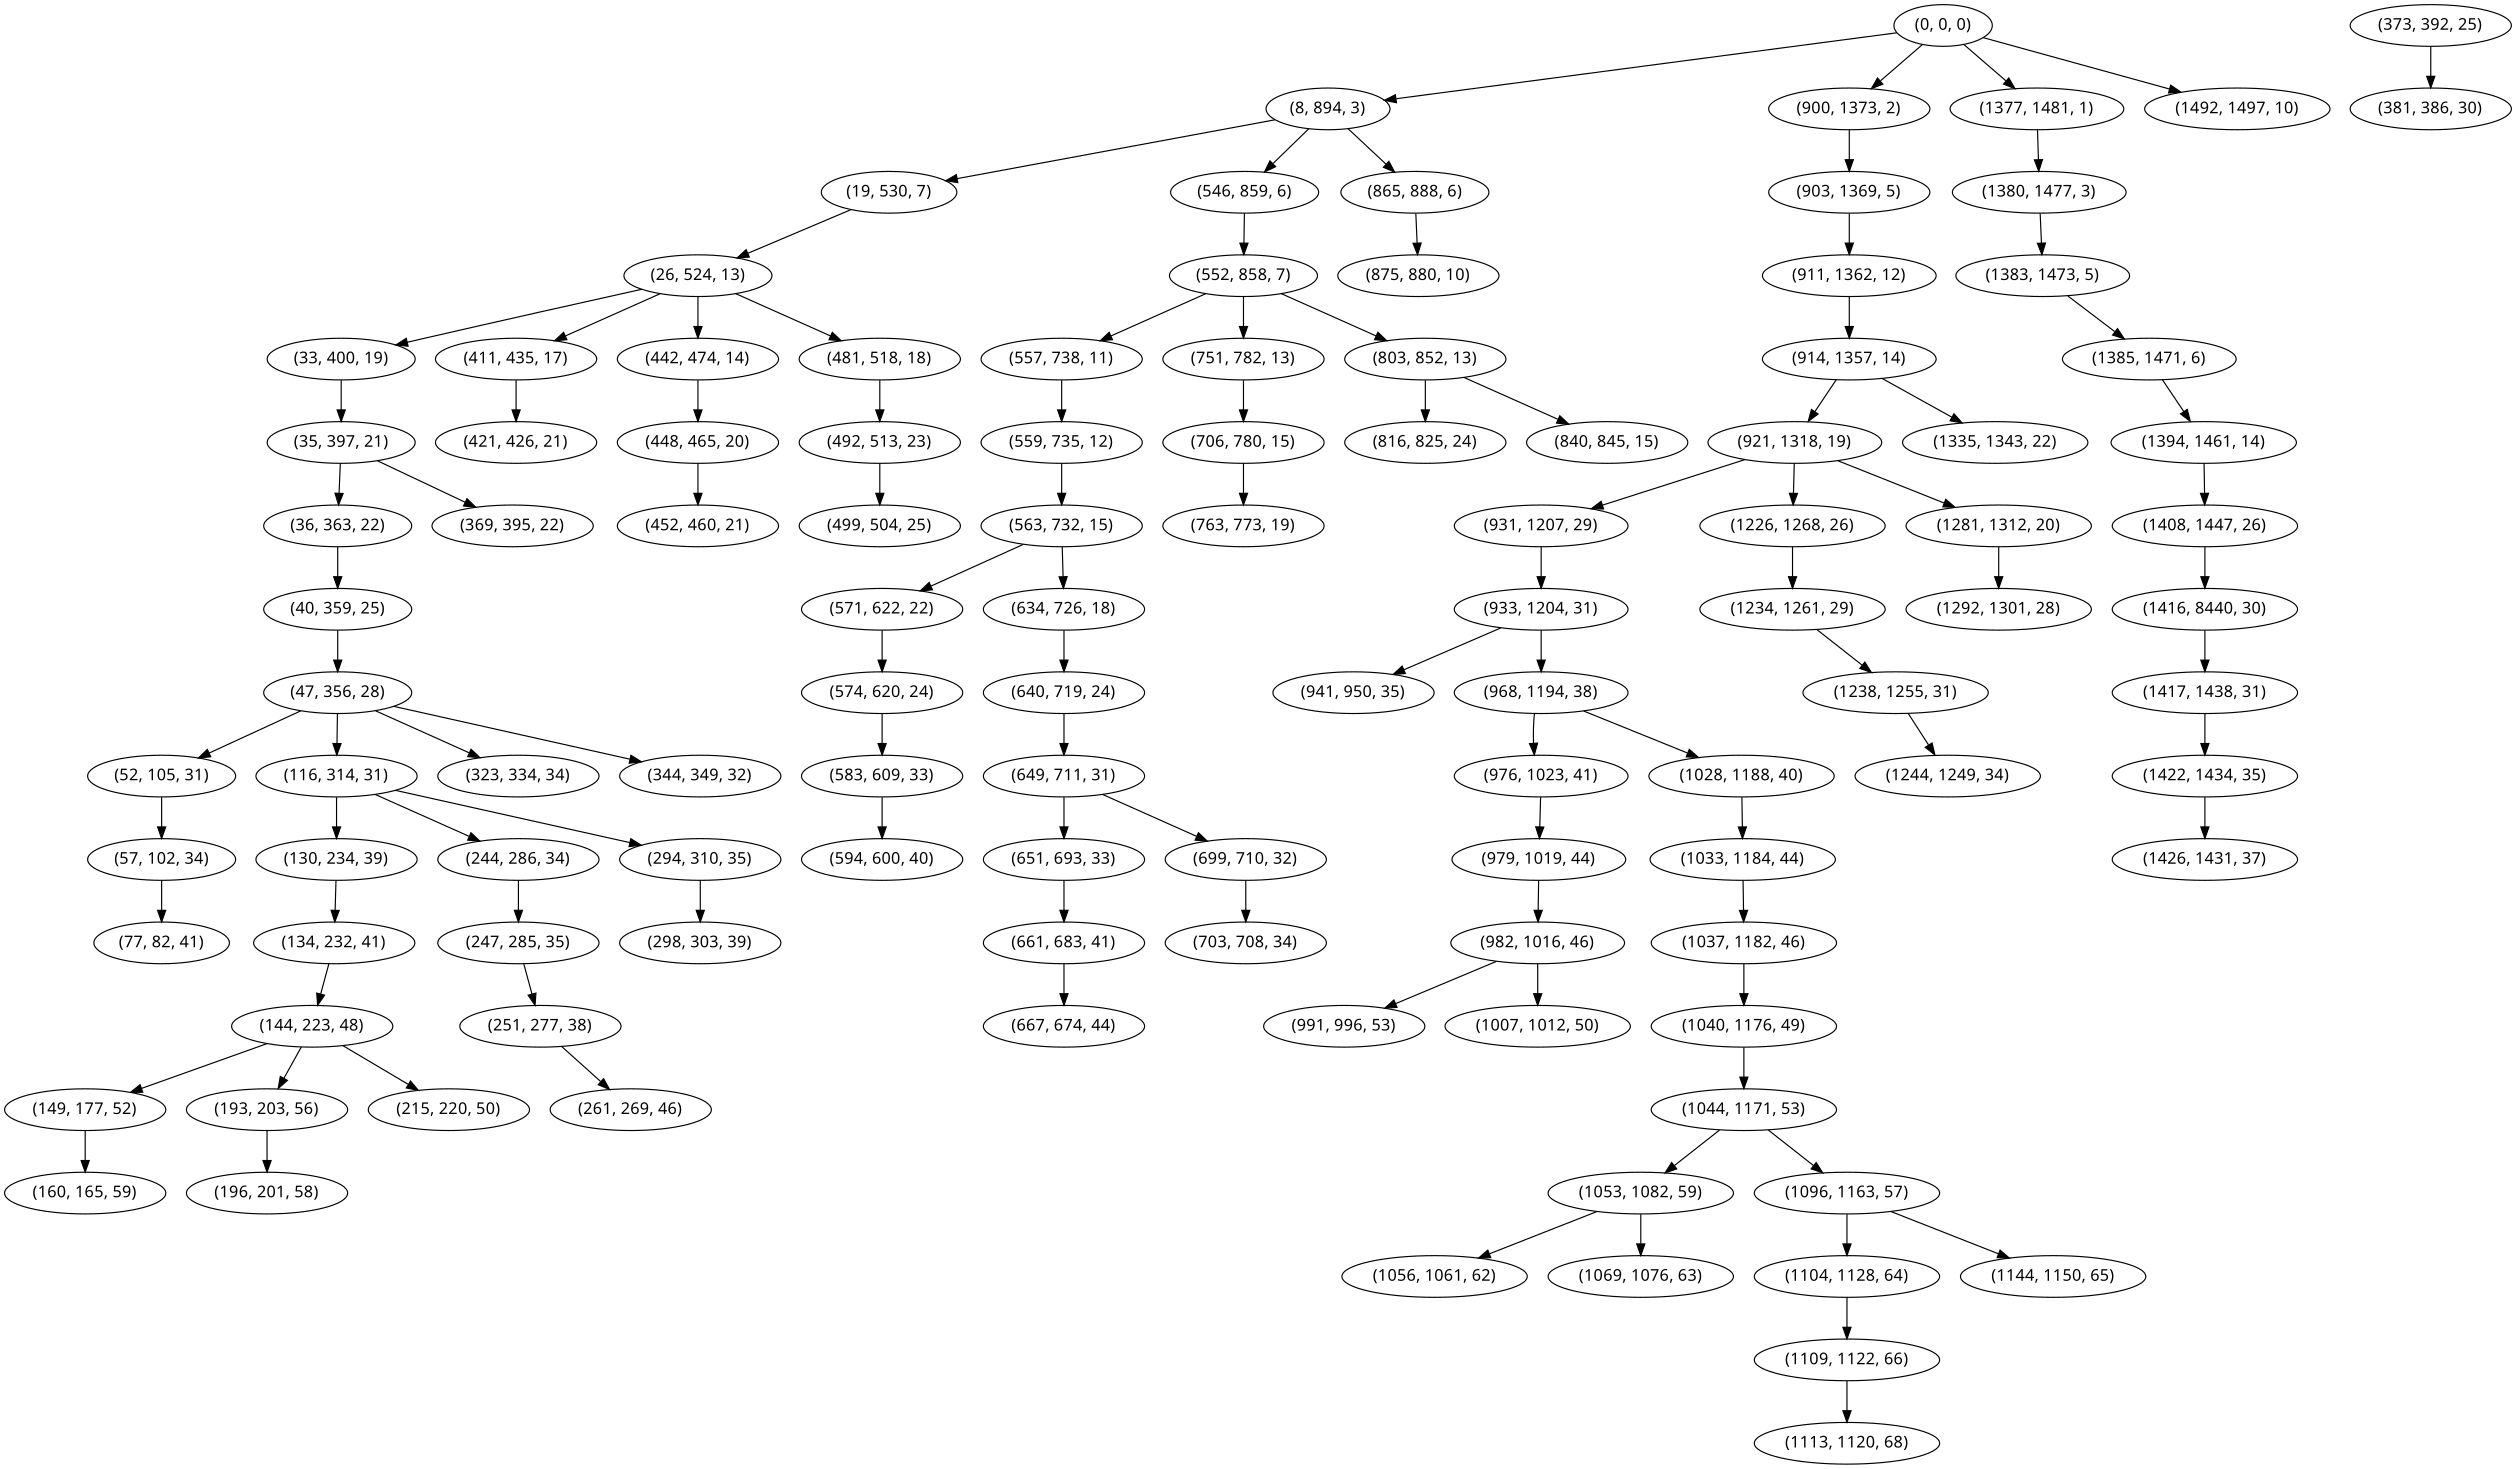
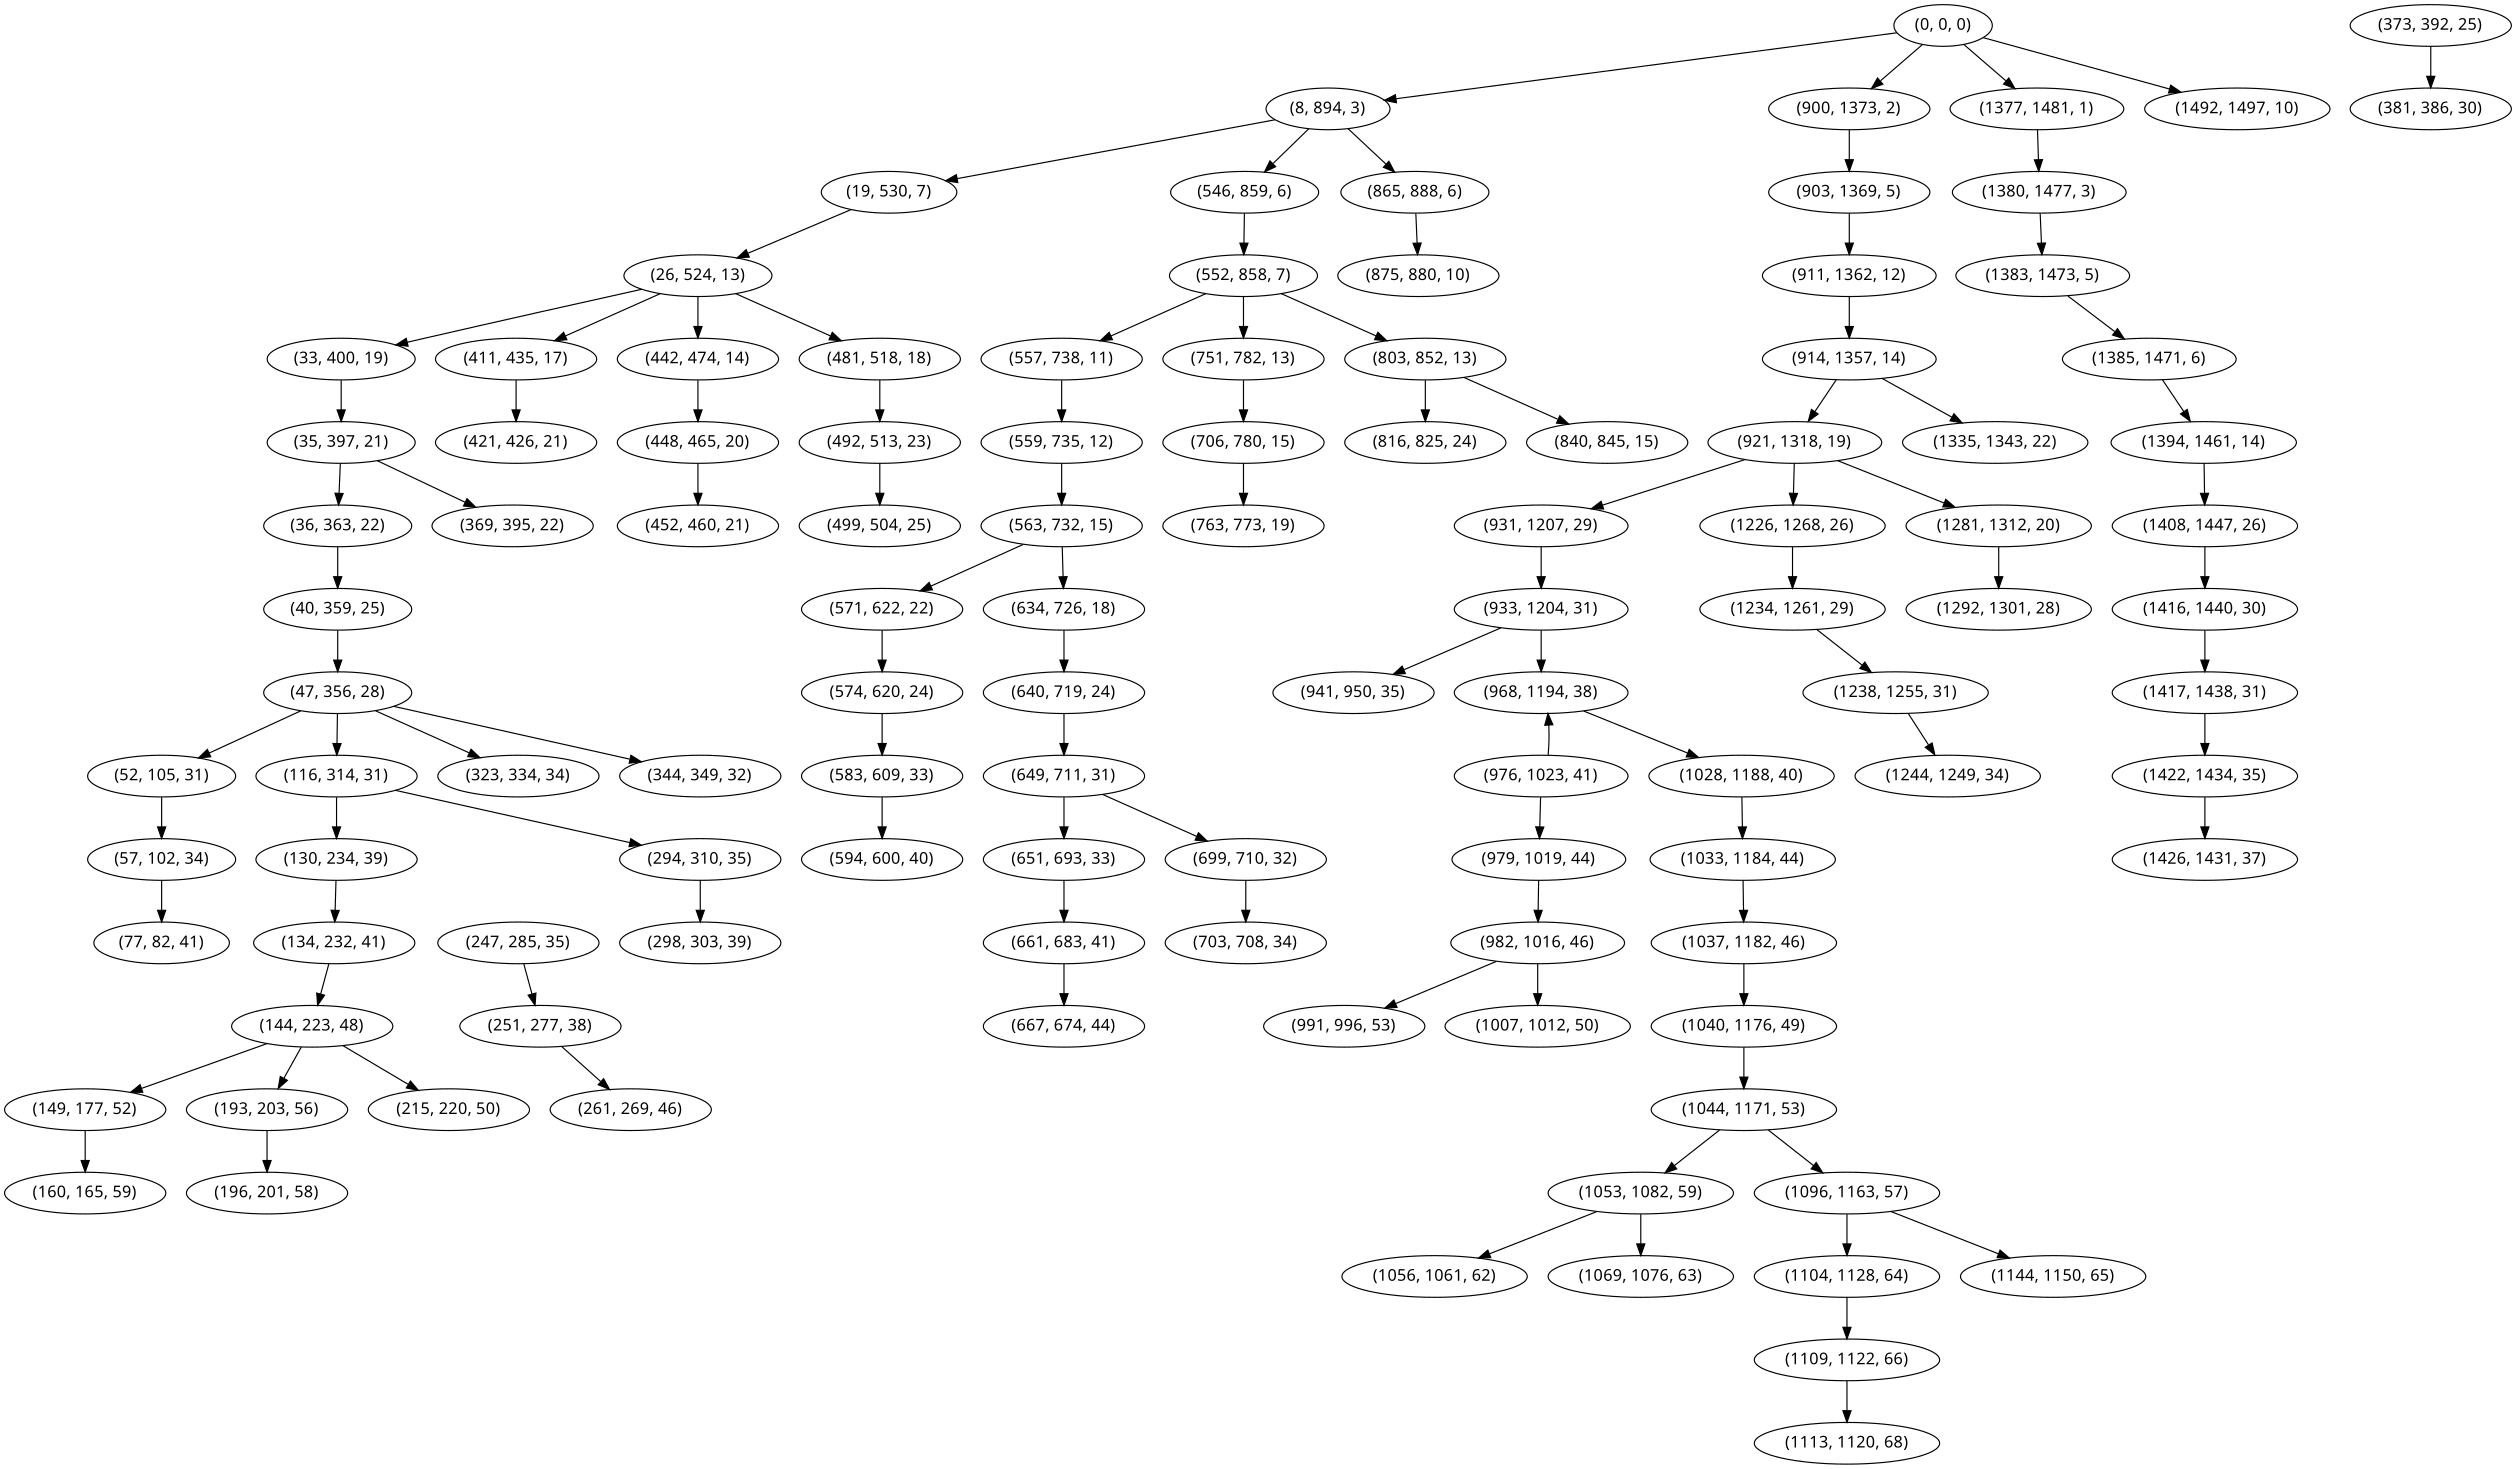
(2205, 609) -> (2205, 609)
(1533, 728) -> (1549, 740)
(518, 859) -> none
